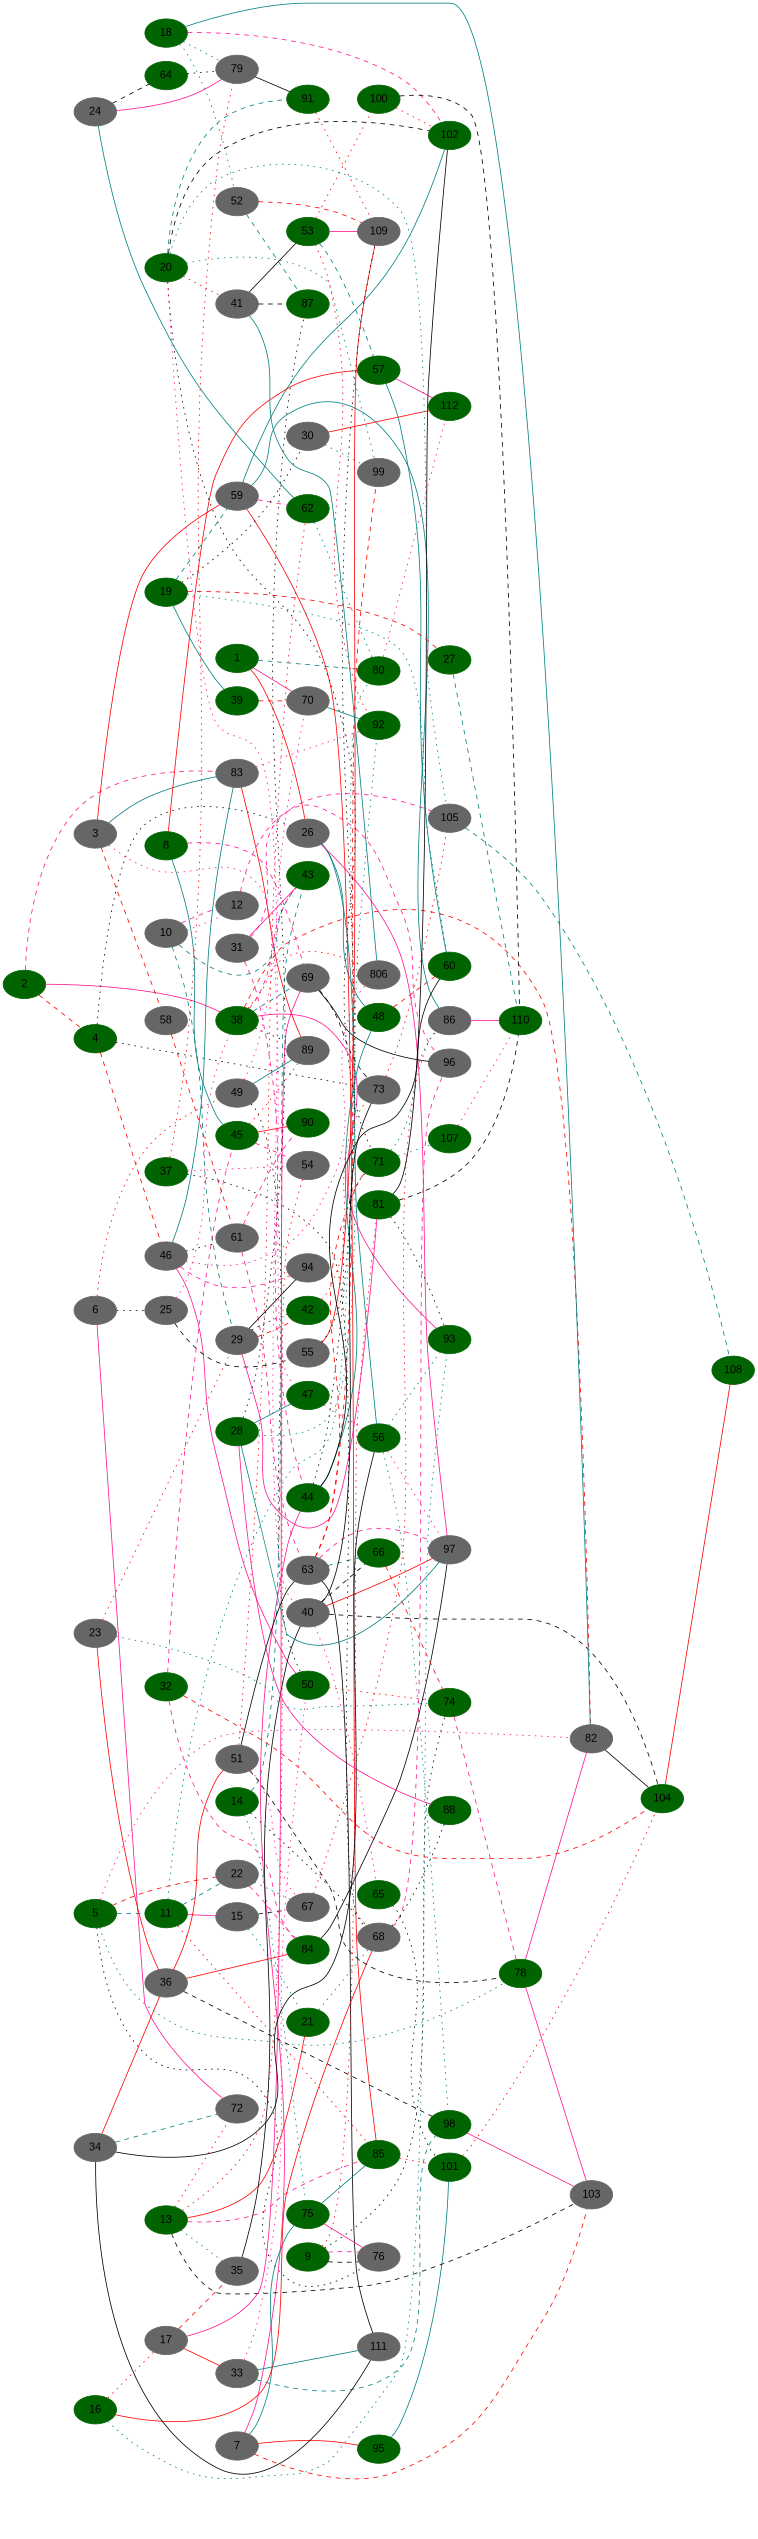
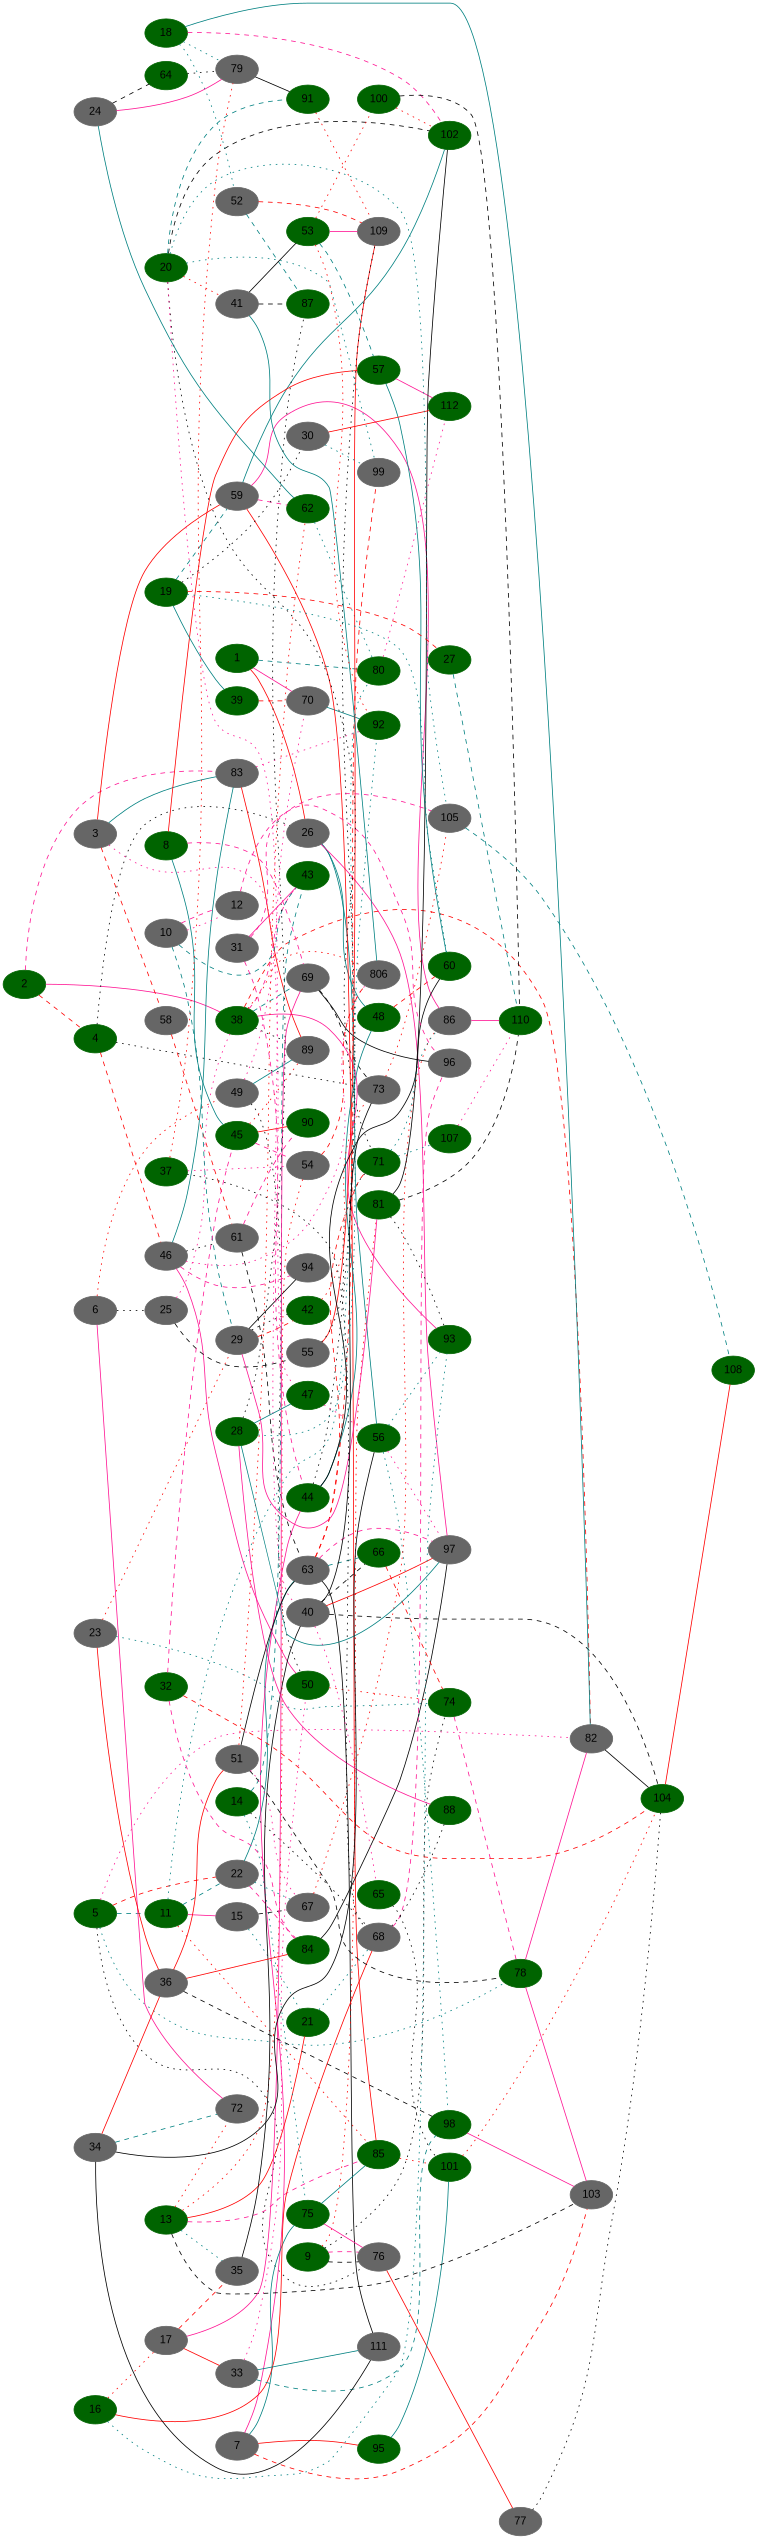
(399, 450) -> (399, 450)
none -> (340, 1115)
(268, 1390) -> (268, 1390)
none -> (266, 1720)
none -> (521, 2522)
